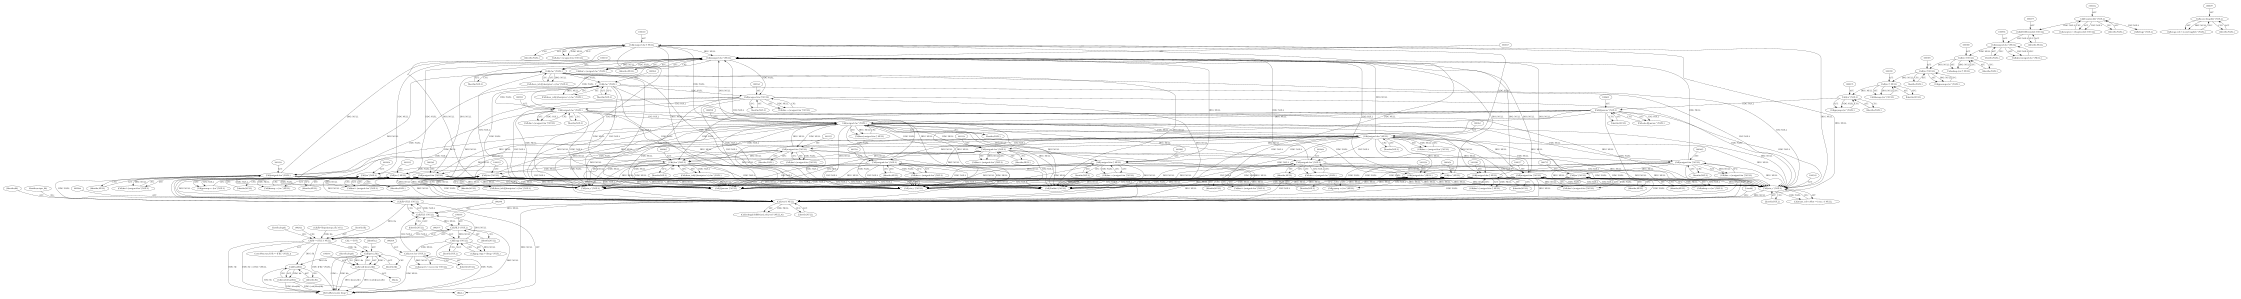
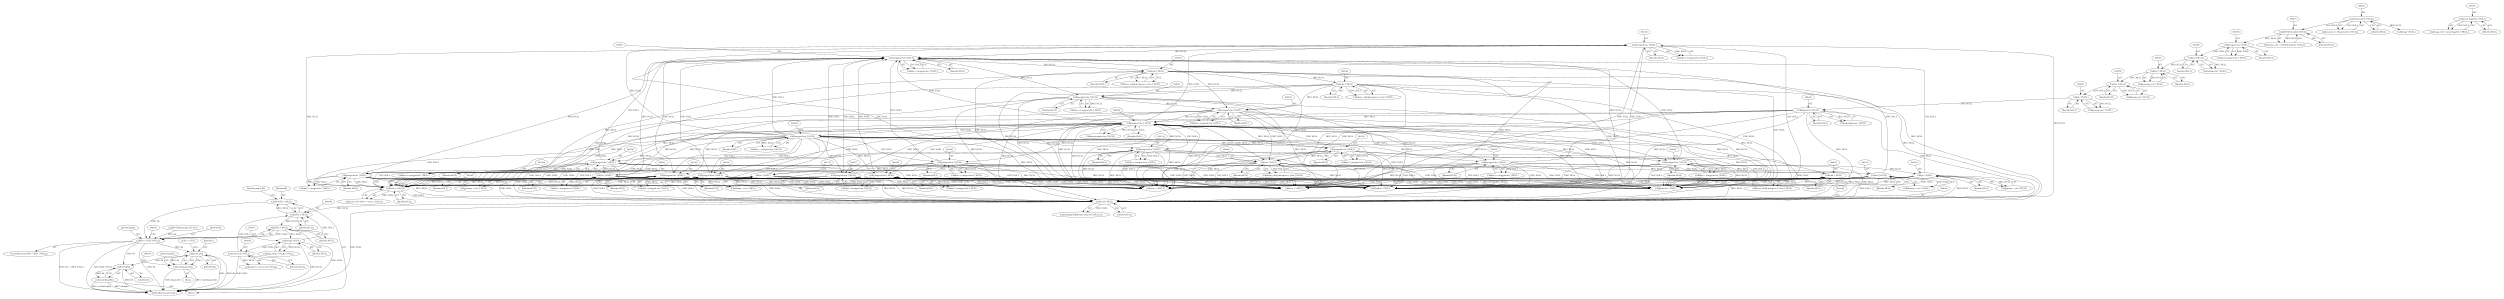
none -> (2285, 45)
(459, 215) -> none
